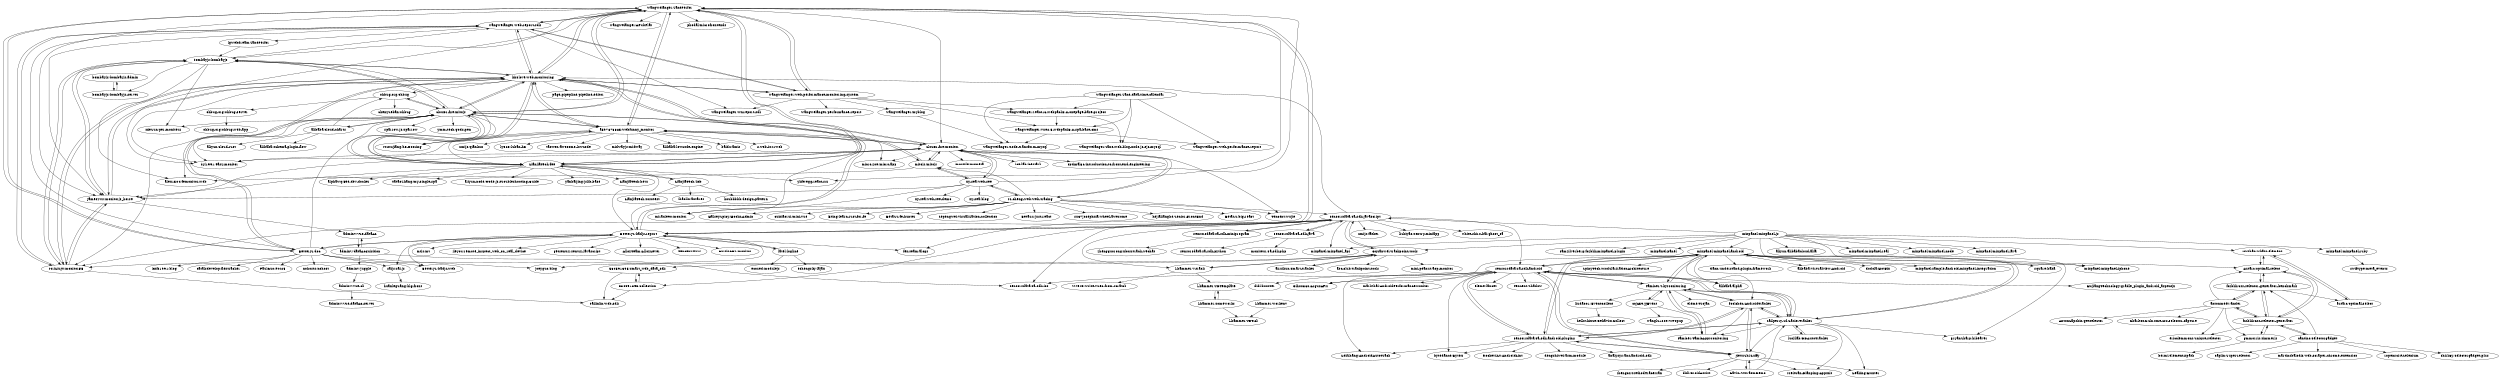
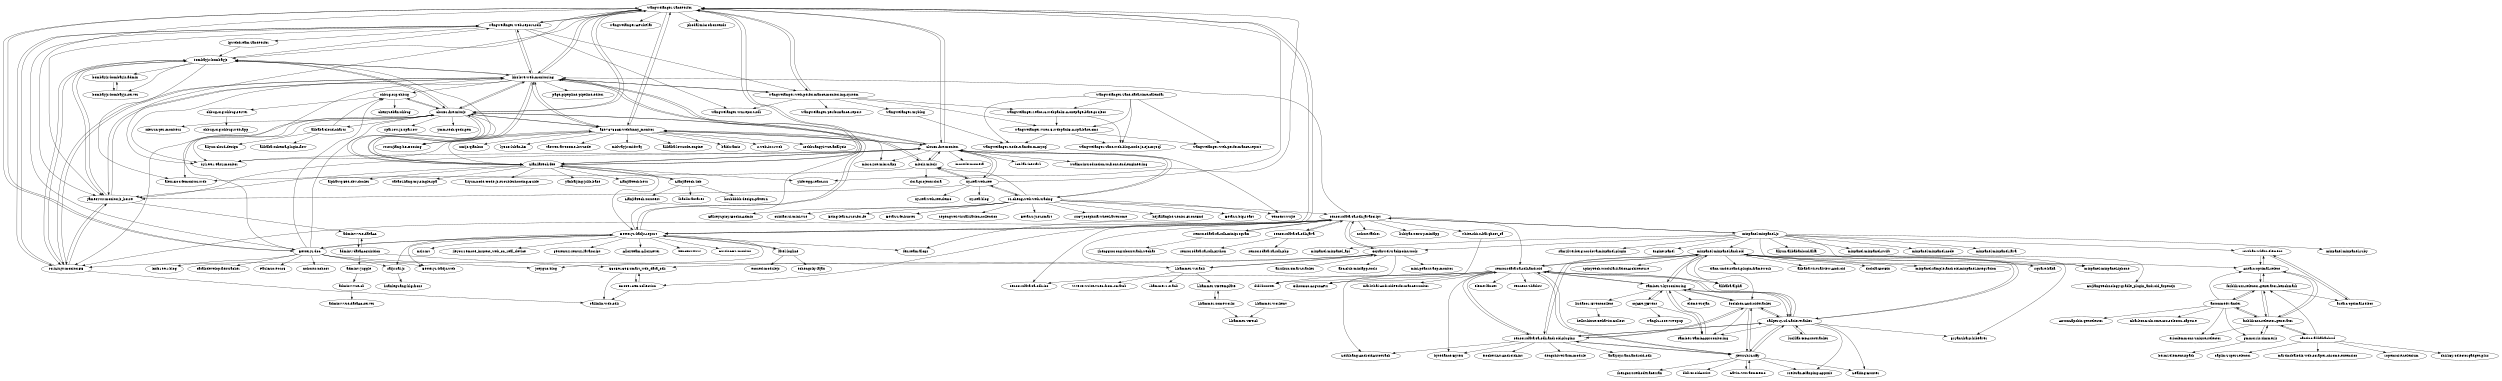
none -> (936, 34)
(666, 60) -> none
(193, 87) -> (165, 68)
(310, 116) -> (309, 163)
(390, 121) -> none
none -> (1087, 138)
(222, 147) -> (222, 147)
none -> (825, 147)
(1109, 165) -> (1109, 165)
none -> (926, 182)
(671, 217) -> none
(1037, 217) -> (1037, 217)
(1336, 231) -> (1561, 226)
(1369, 234) -> (1369, 234)
(1269, 252) -> (1269, 252)
(1593, 252) -> (1593, 252)
(1664, 252) -> (1664, 252)
(1869, 252) -> (1869, 252)
(1345, 260) -> (1344, 280)
(1513, 261) -> (1418, 279)
(707, 268) -> (493, 261)
(1358, 269) -> (1358, 269)
(2369, 269) -> none
(1807, 282) -> (1997, 256)
none -> (1163, 286)
(2318, 339) -> (2318, 339)
(1773, 350) -> (1767, 338)
